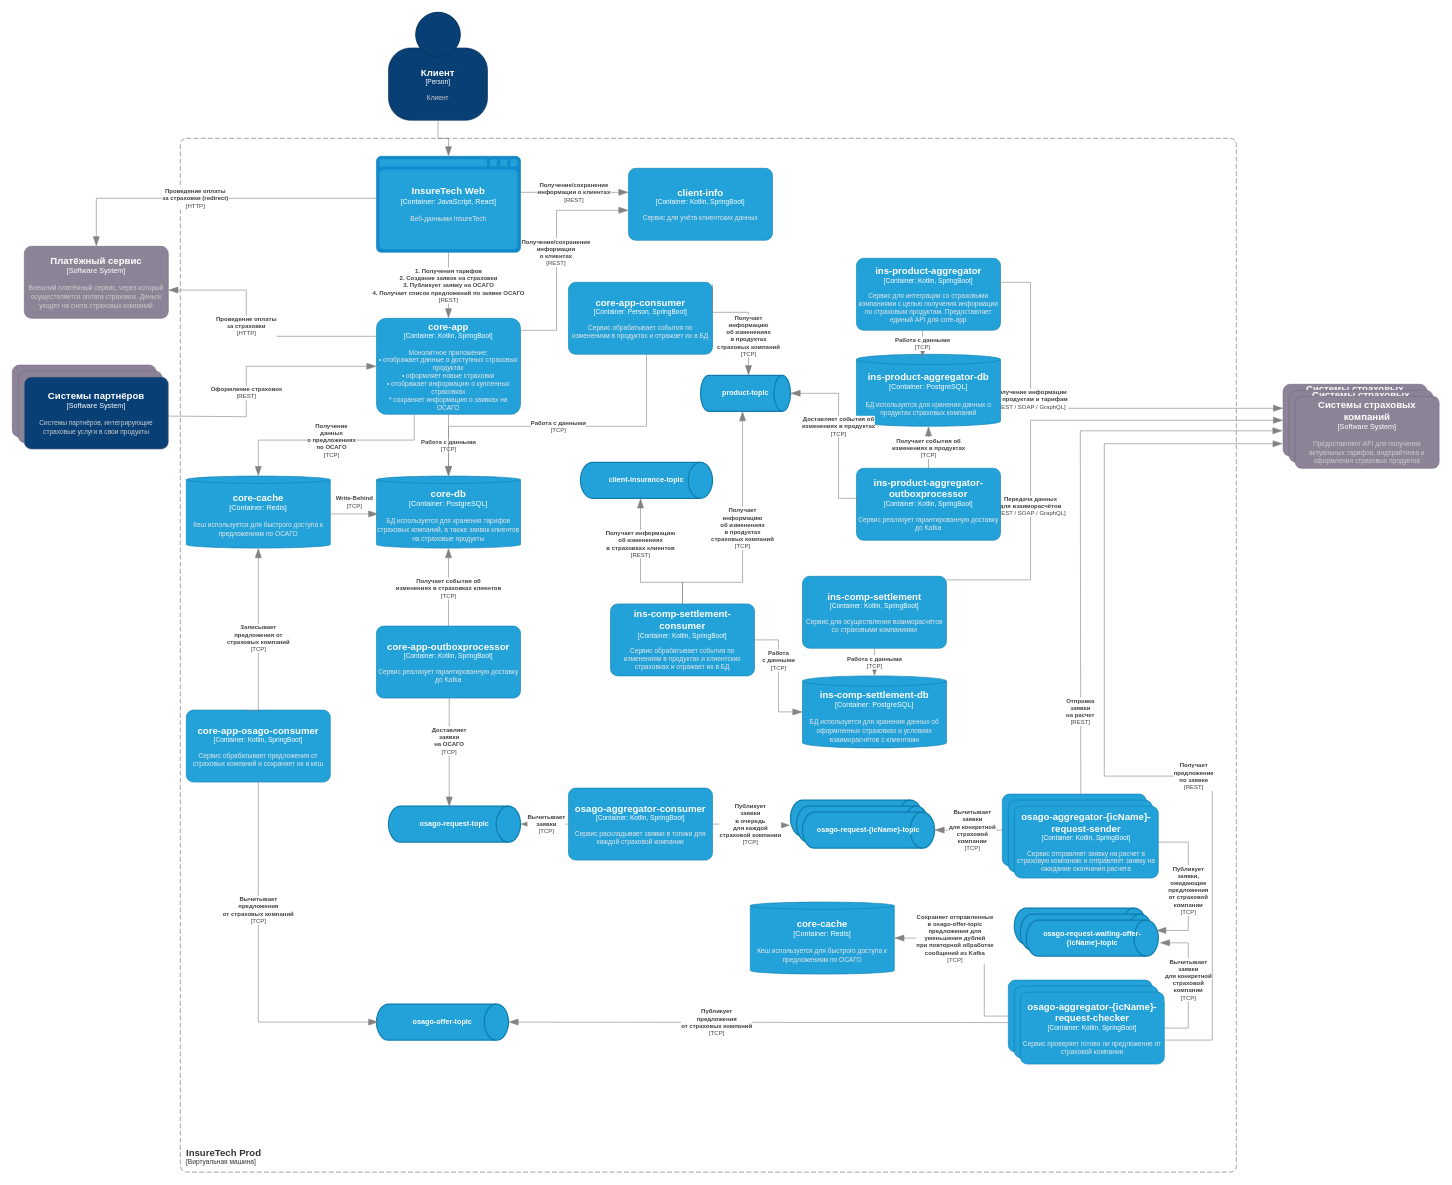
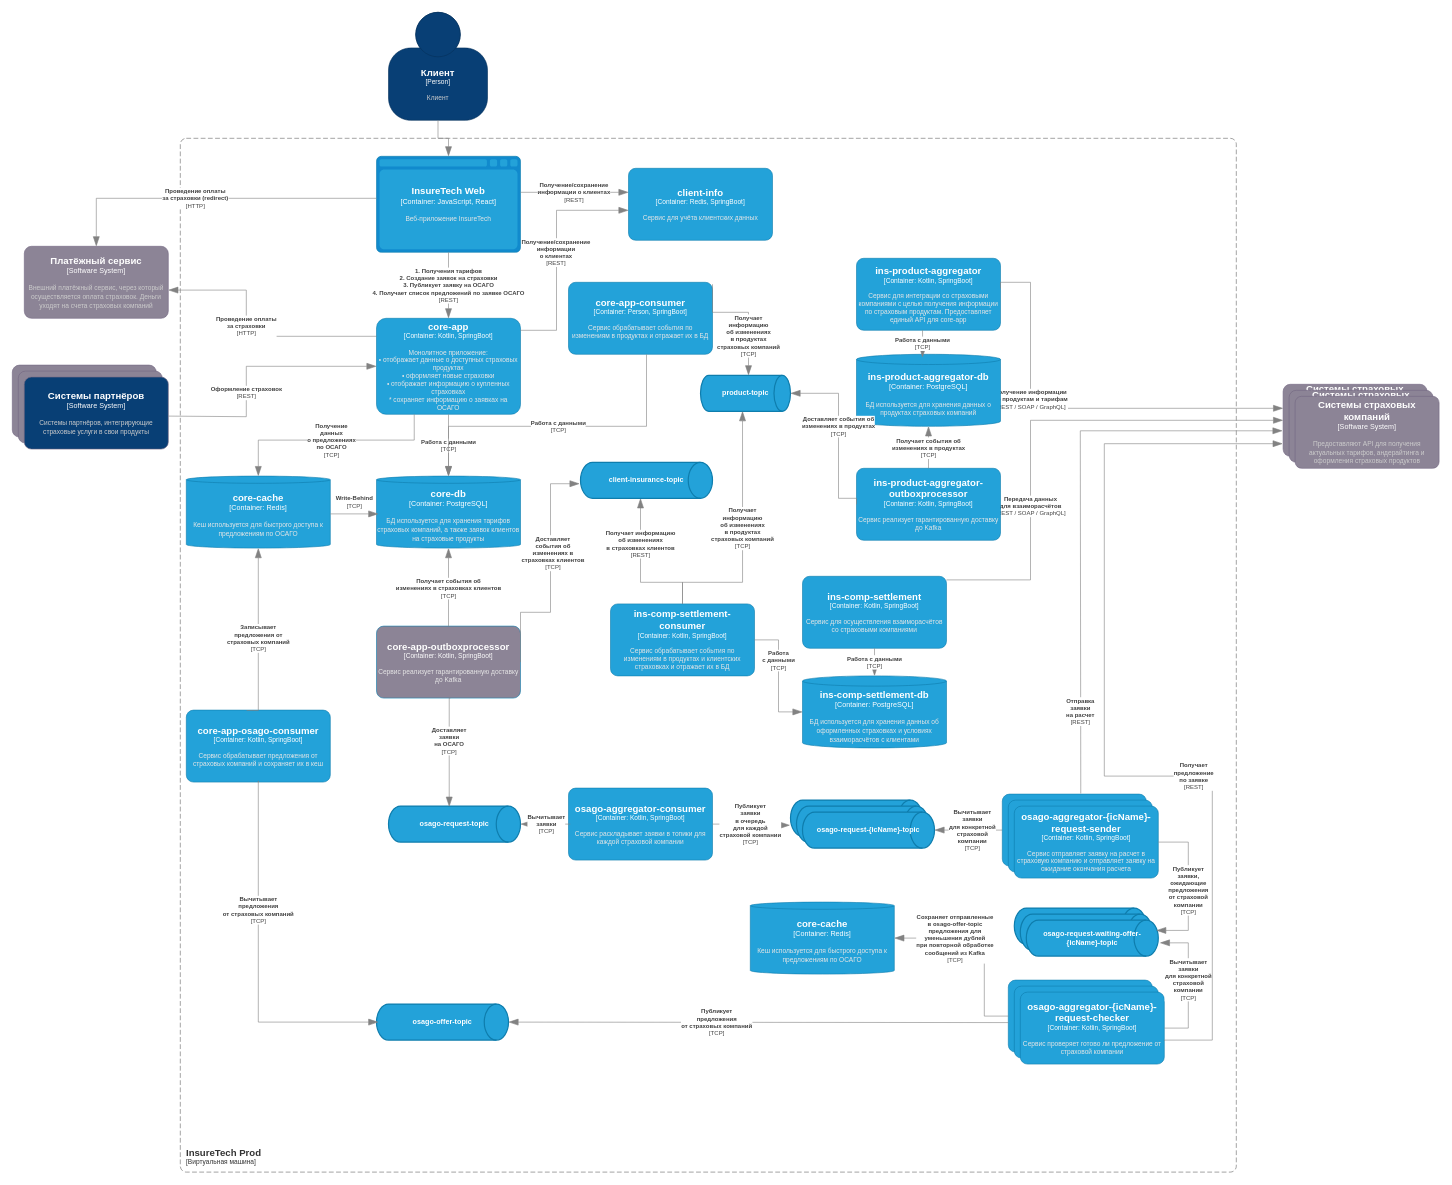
(449, 204) -> (449, 204)
(701, 204) -> (701, 204)
none -> (521, 645)
(449, 662) -> (449, 662)
